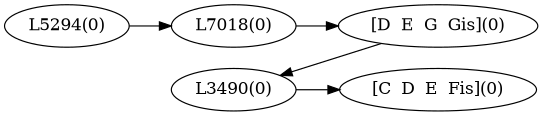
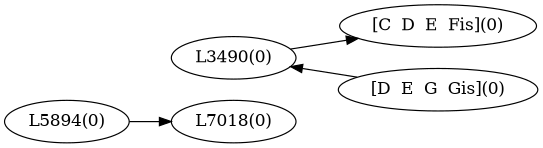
(67, 26) -> (67, 122)
(311, 26) -> none
